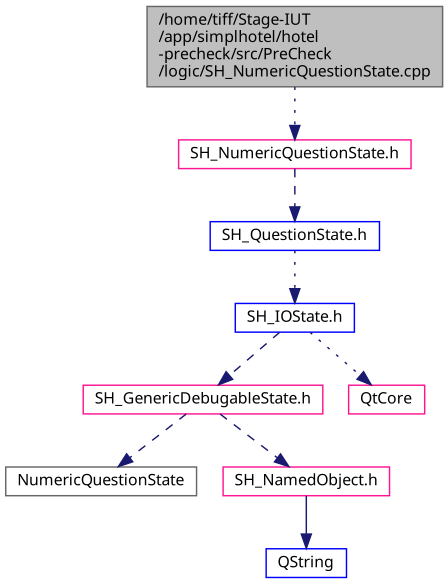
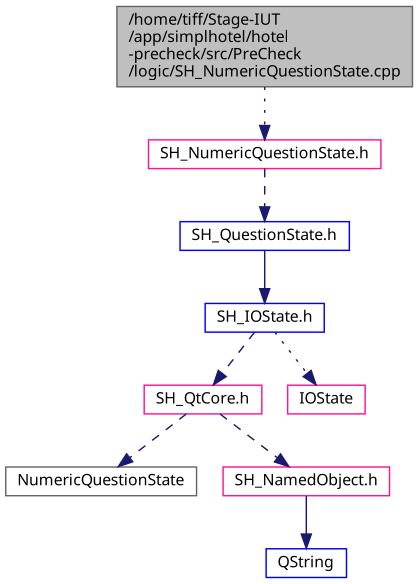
(295, 270) -> (265, 270)
(203, 400) -> (203, 400)
(387, 400) -> (326, 400)
